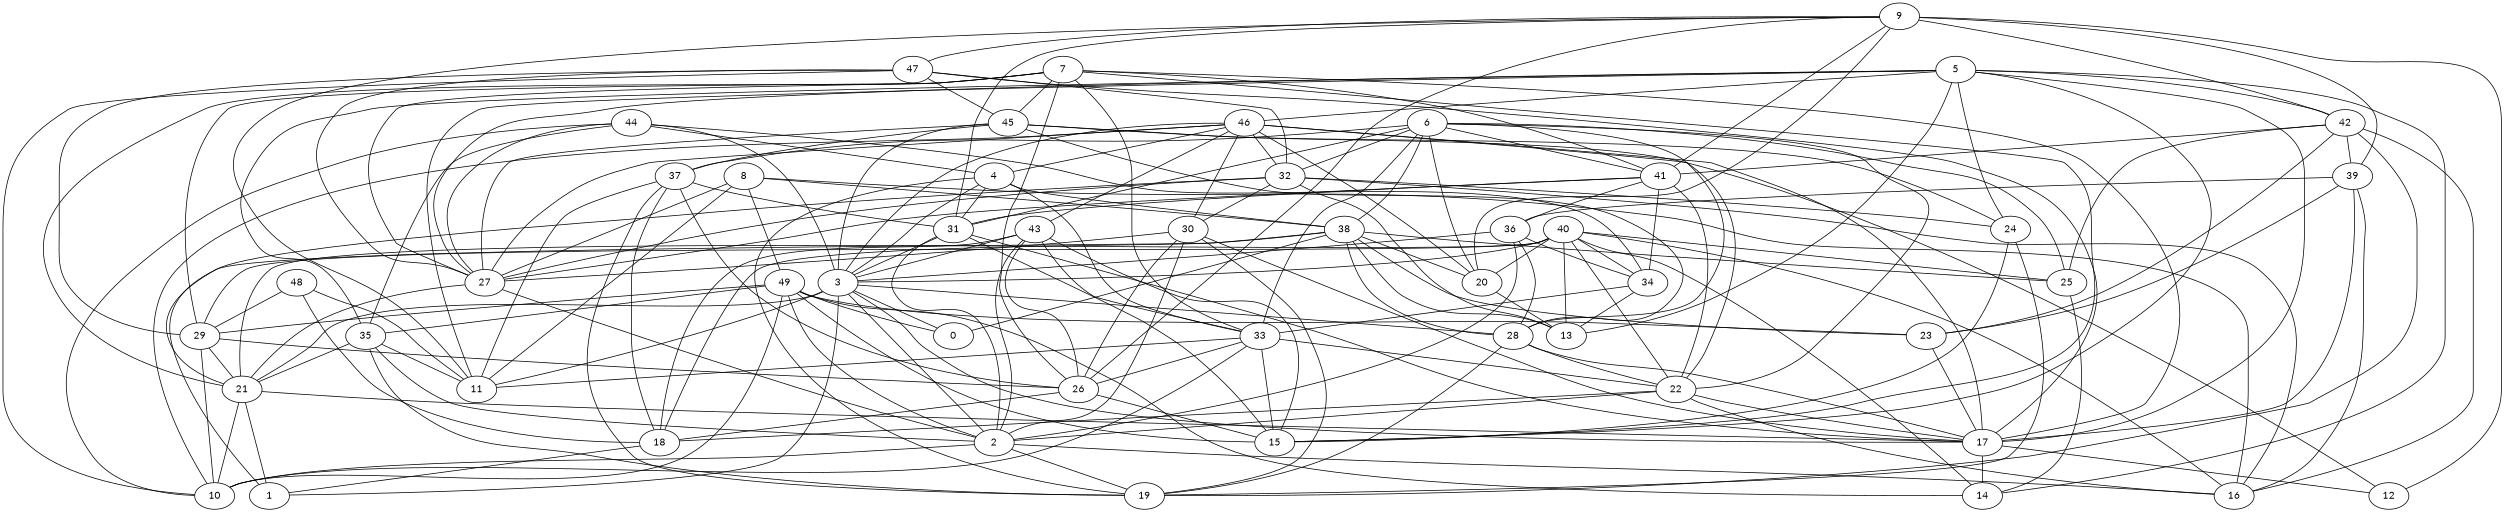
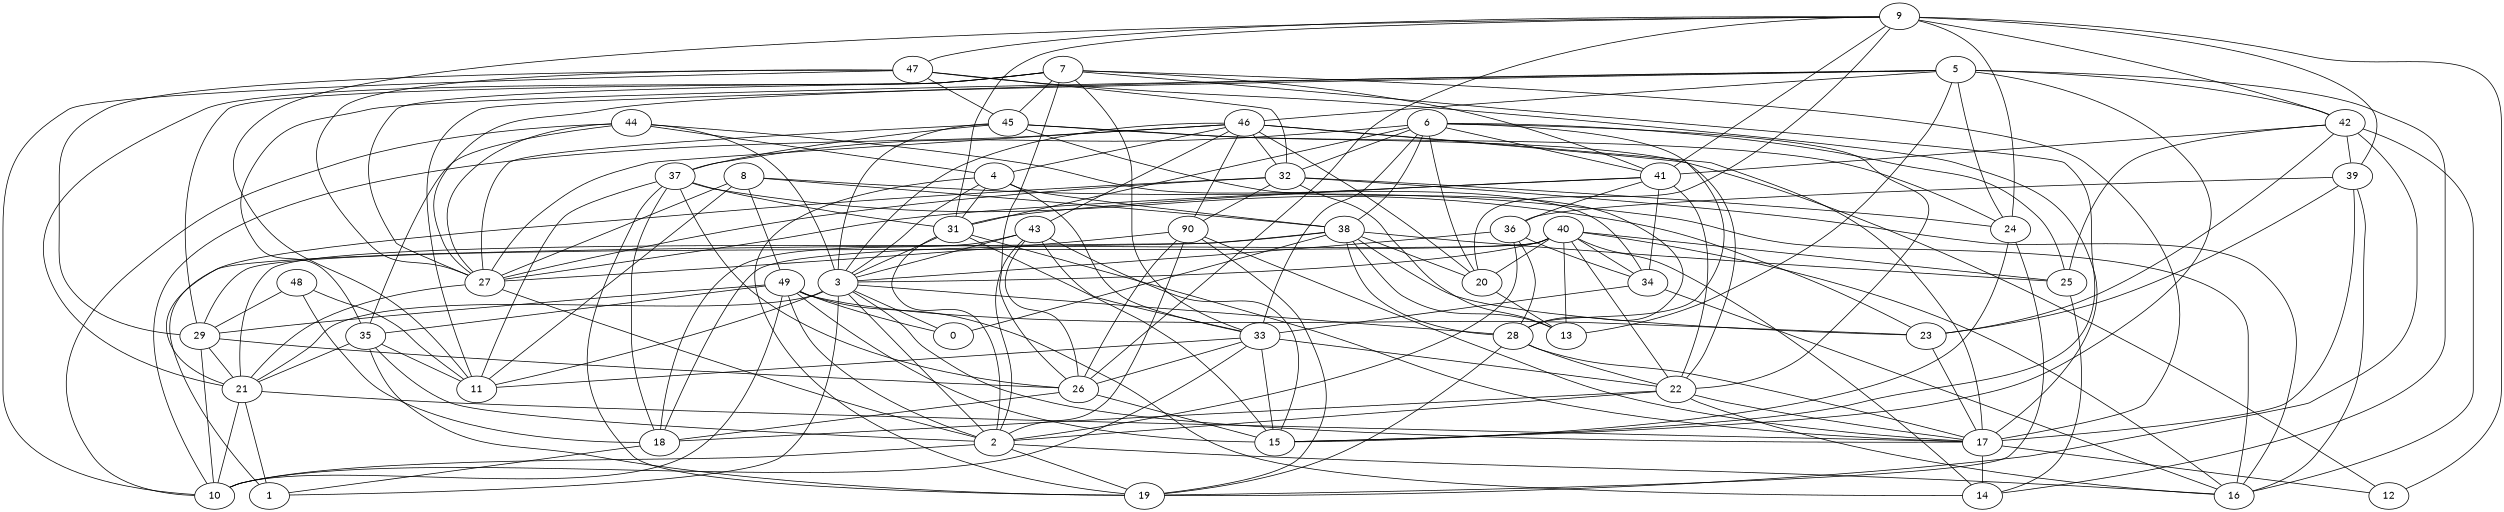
none -> (2003, 97)
none -> (1528, 209)
(2304, 224) -> none
(1188, 229) -> (1188, 229)
(1607, 309) -> (1927, 384)
